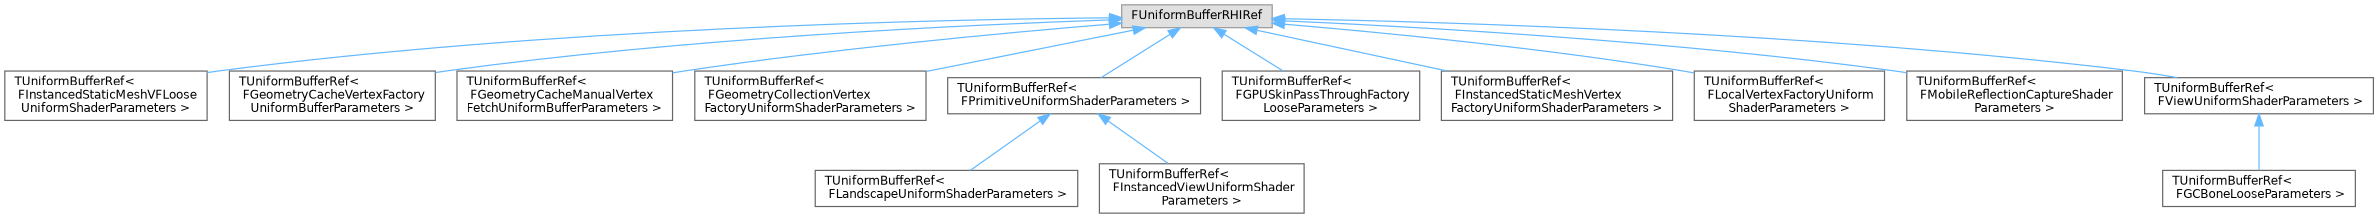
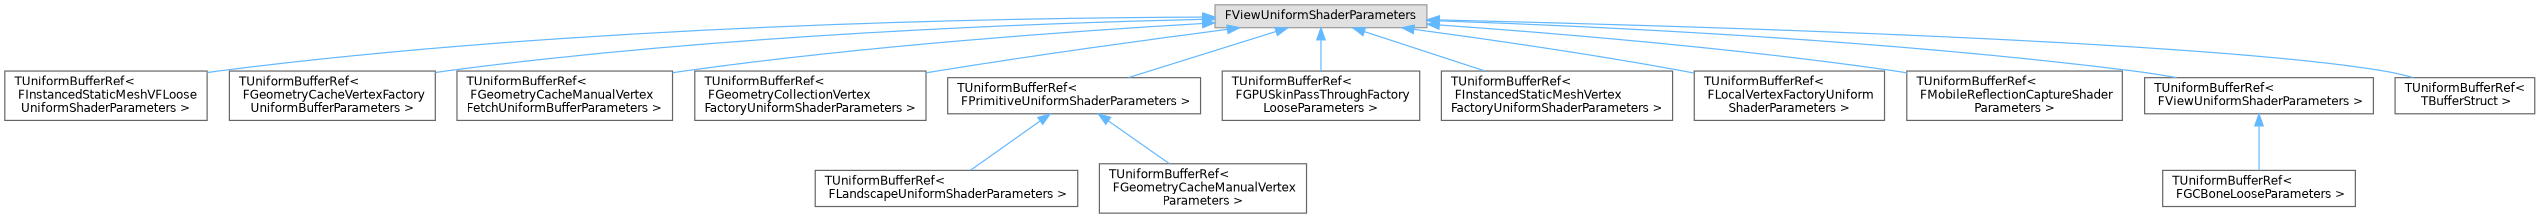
(1197, 16) -> (1321, 16)
none -> (2465, 96)
(1202, 188) -> (1203, 188)
